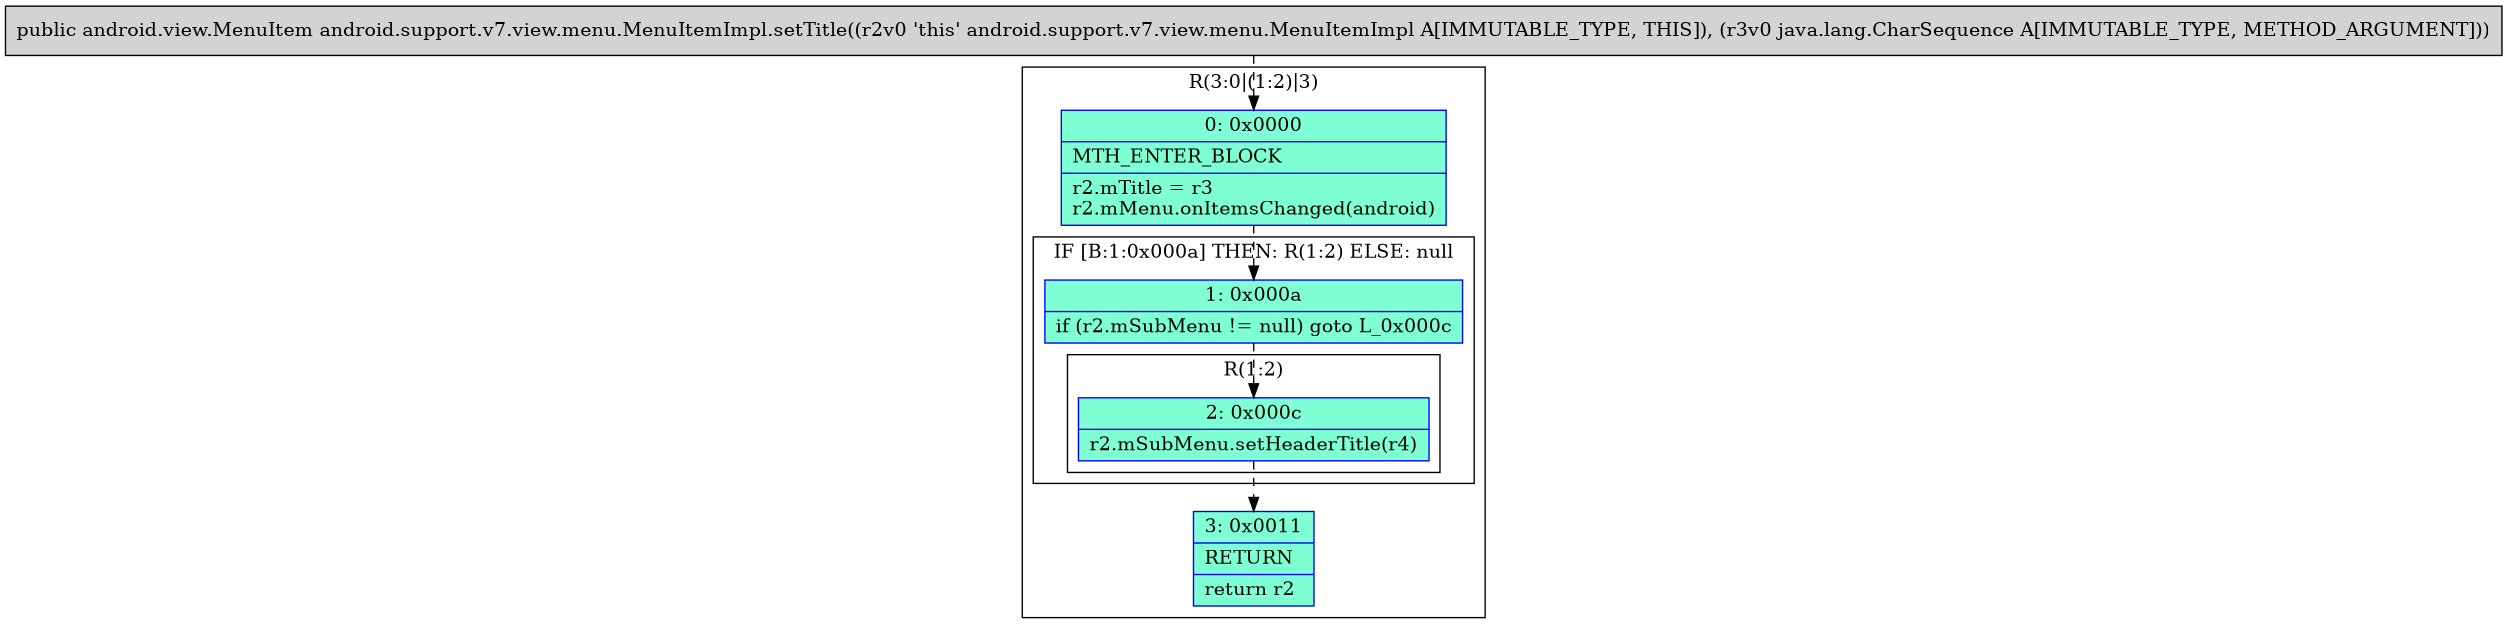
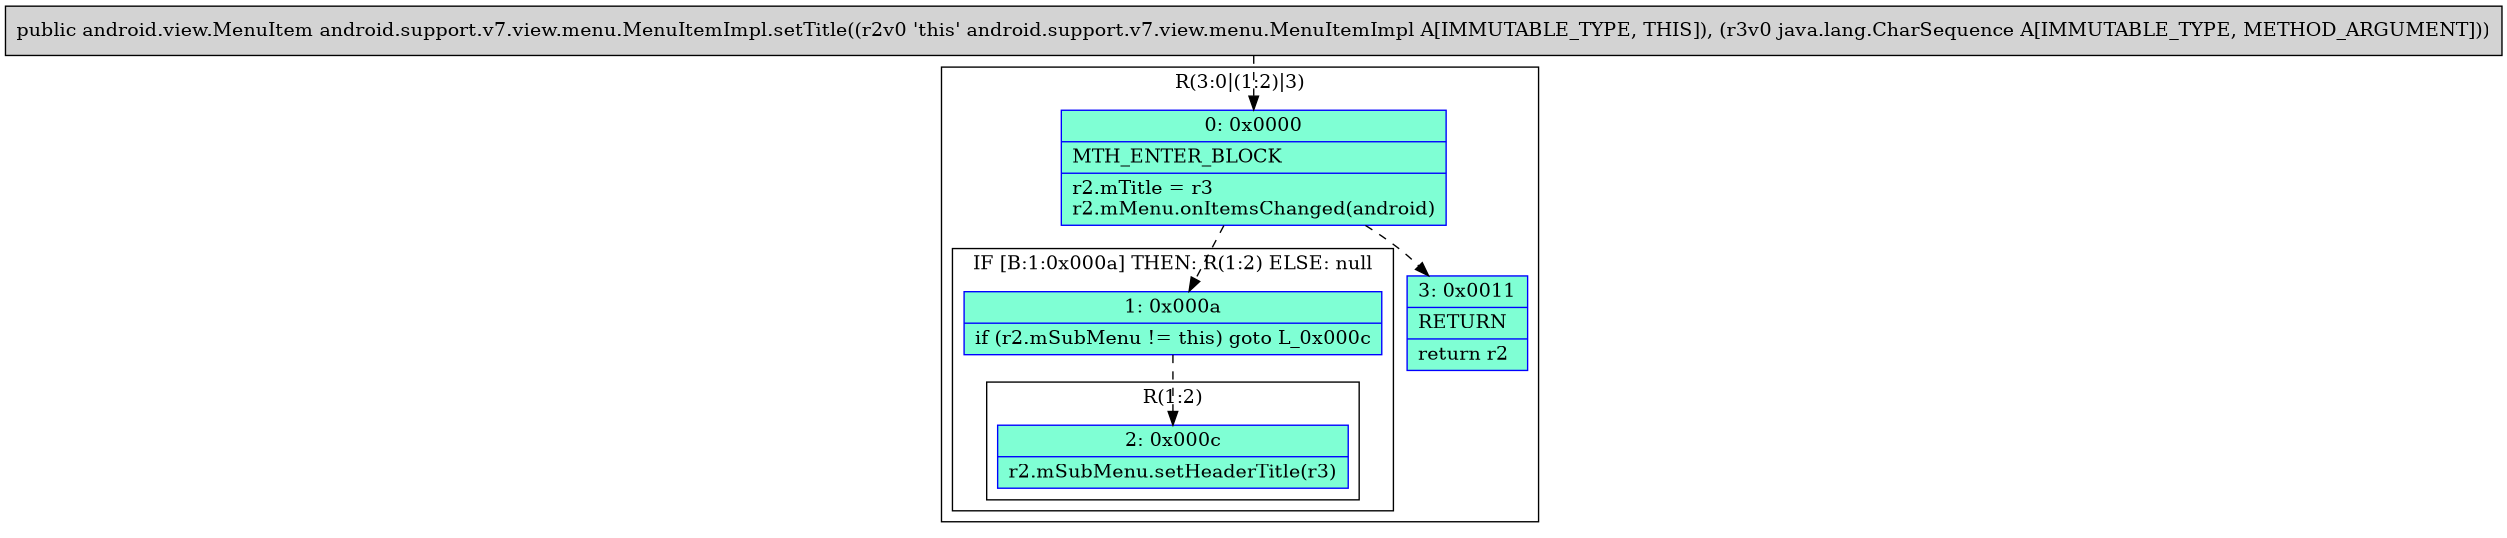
(1254, 327) -> (1173, 338)
(1254, 444) -> (1173, 472)
(1254, 479) -> (1388, 240)
